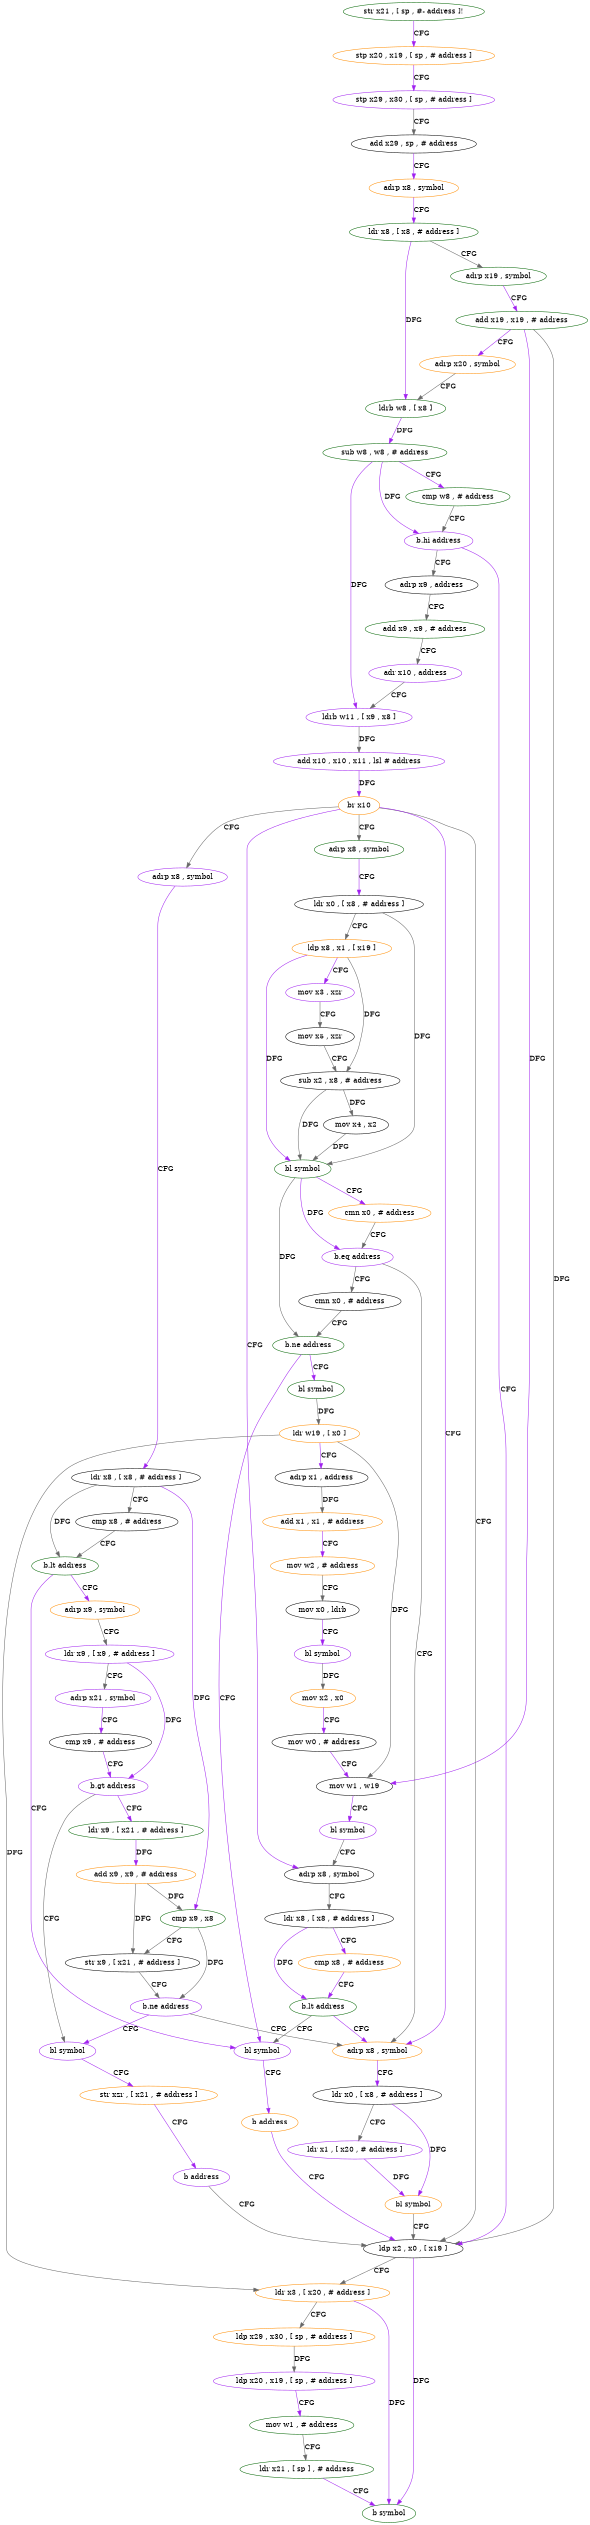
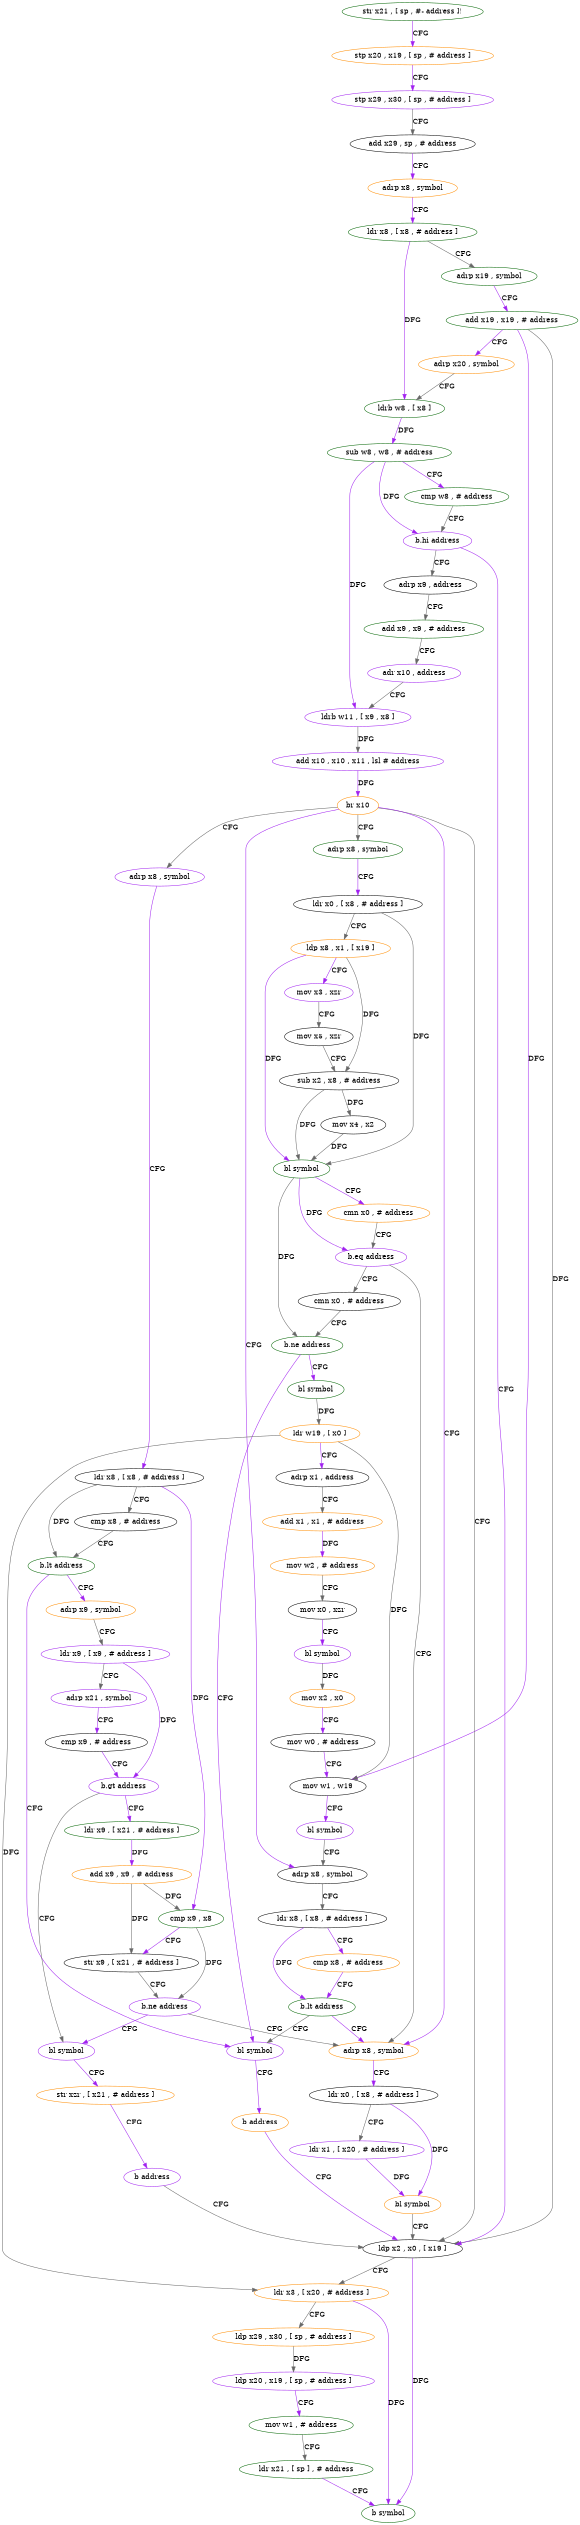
(331, 1500) -> (331, 1500)
(331, 1544) -> (331, 1544)
(323, 1610) -> (322, 1610)
(165, 1939) -> (164, 1939)
